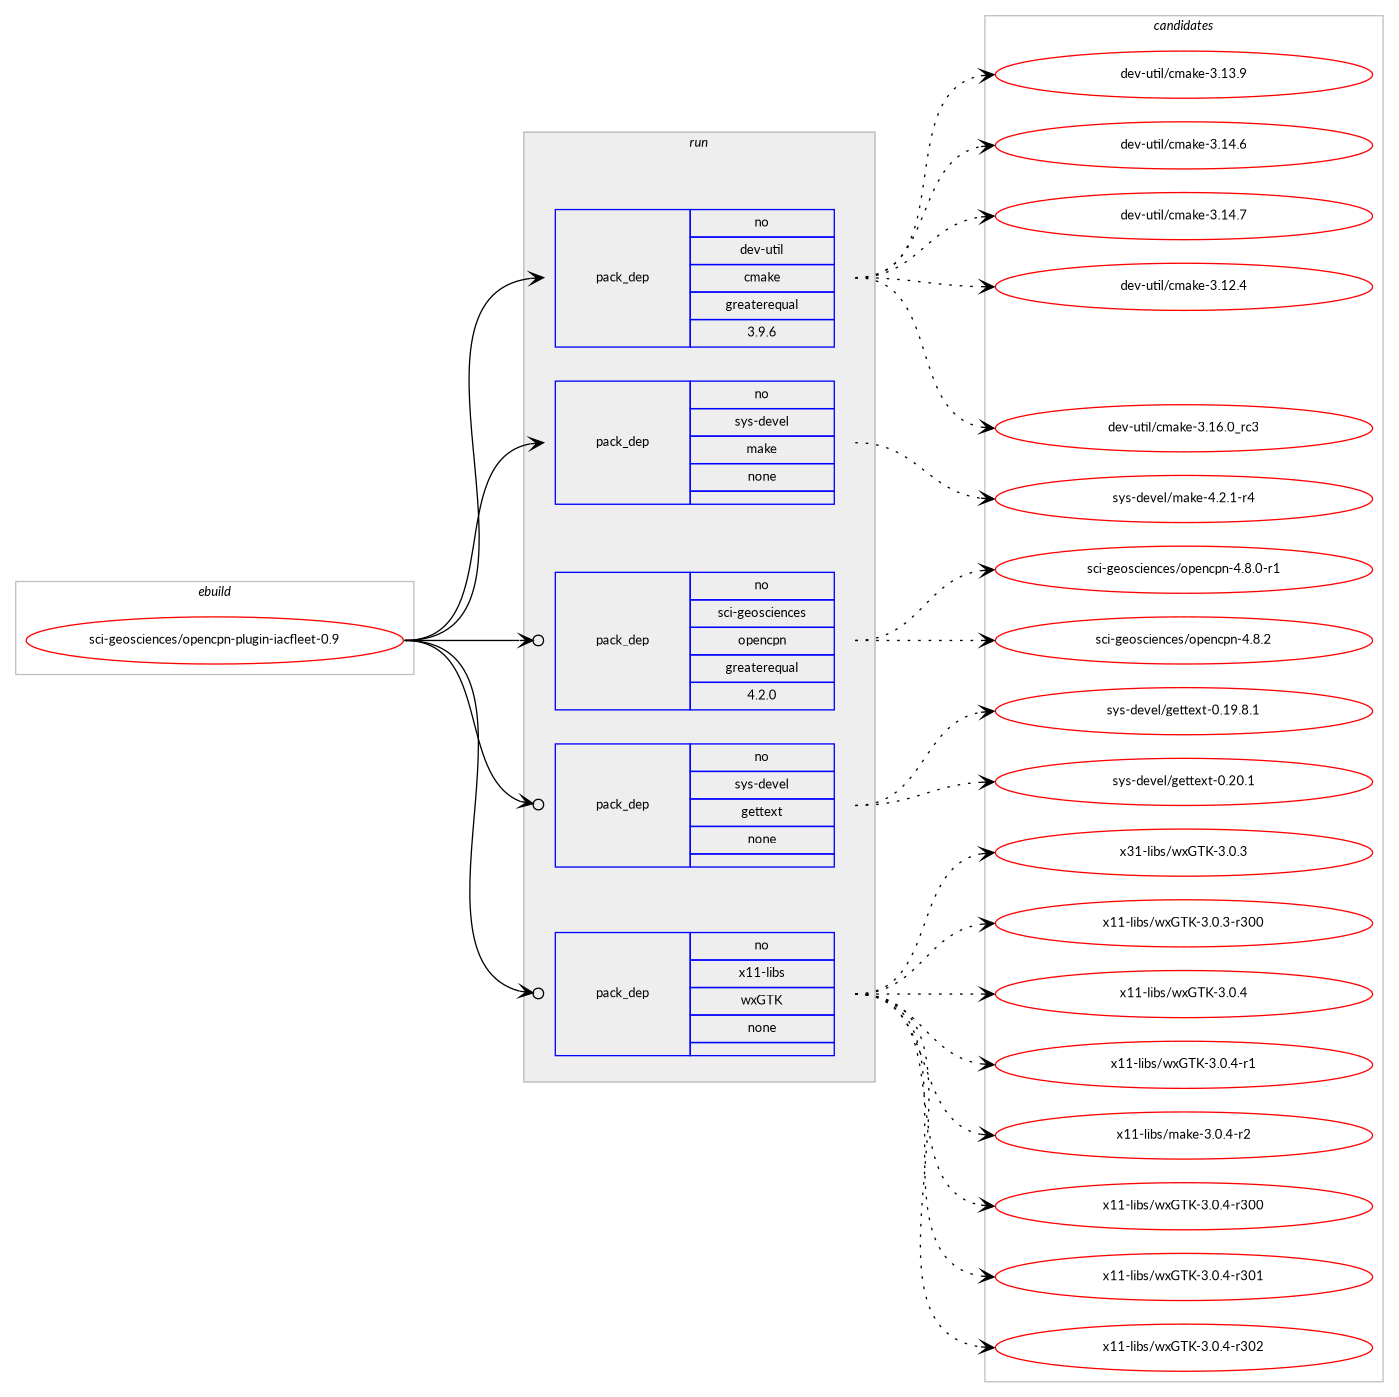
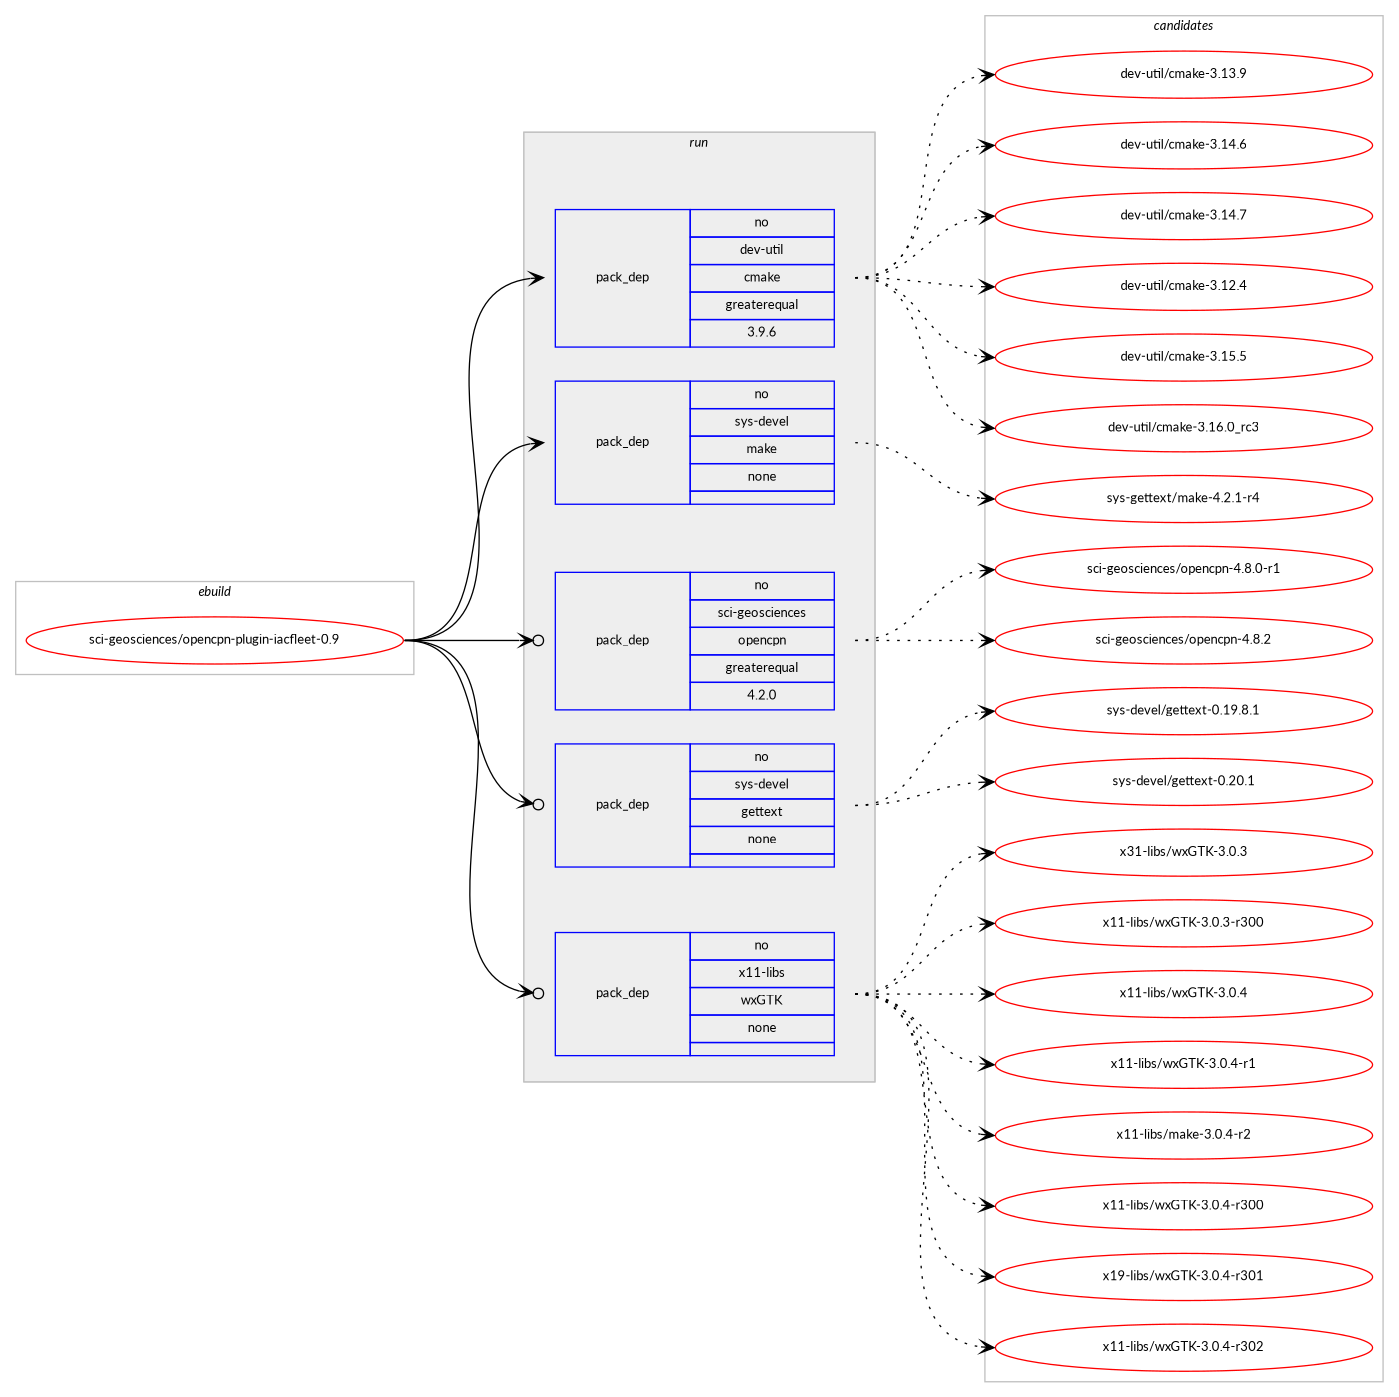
none -> (1184, 358)
(1184, 499) -> (1184, 499)
(1184, 1277) -> (1184, 1277)
